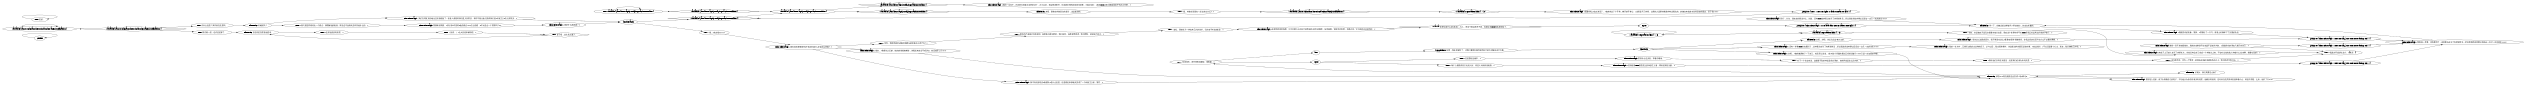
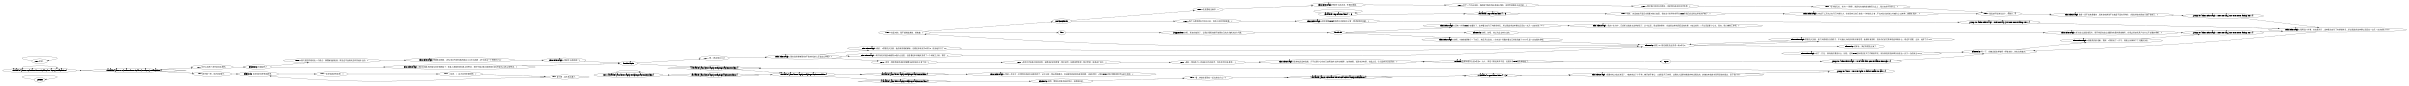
(2286, 49) -> (2036, 14)
(1316, 62) -> (1062, 21)
